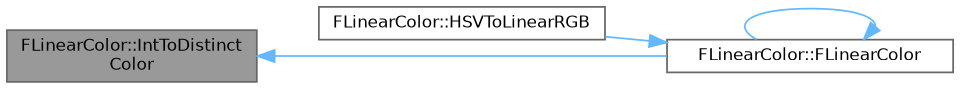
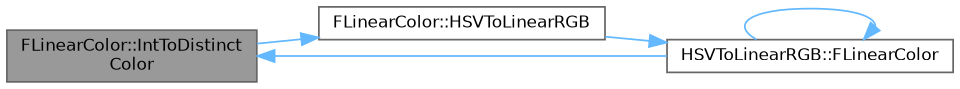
none -> (279, 41)
(810, 56) -> (810, 56)
